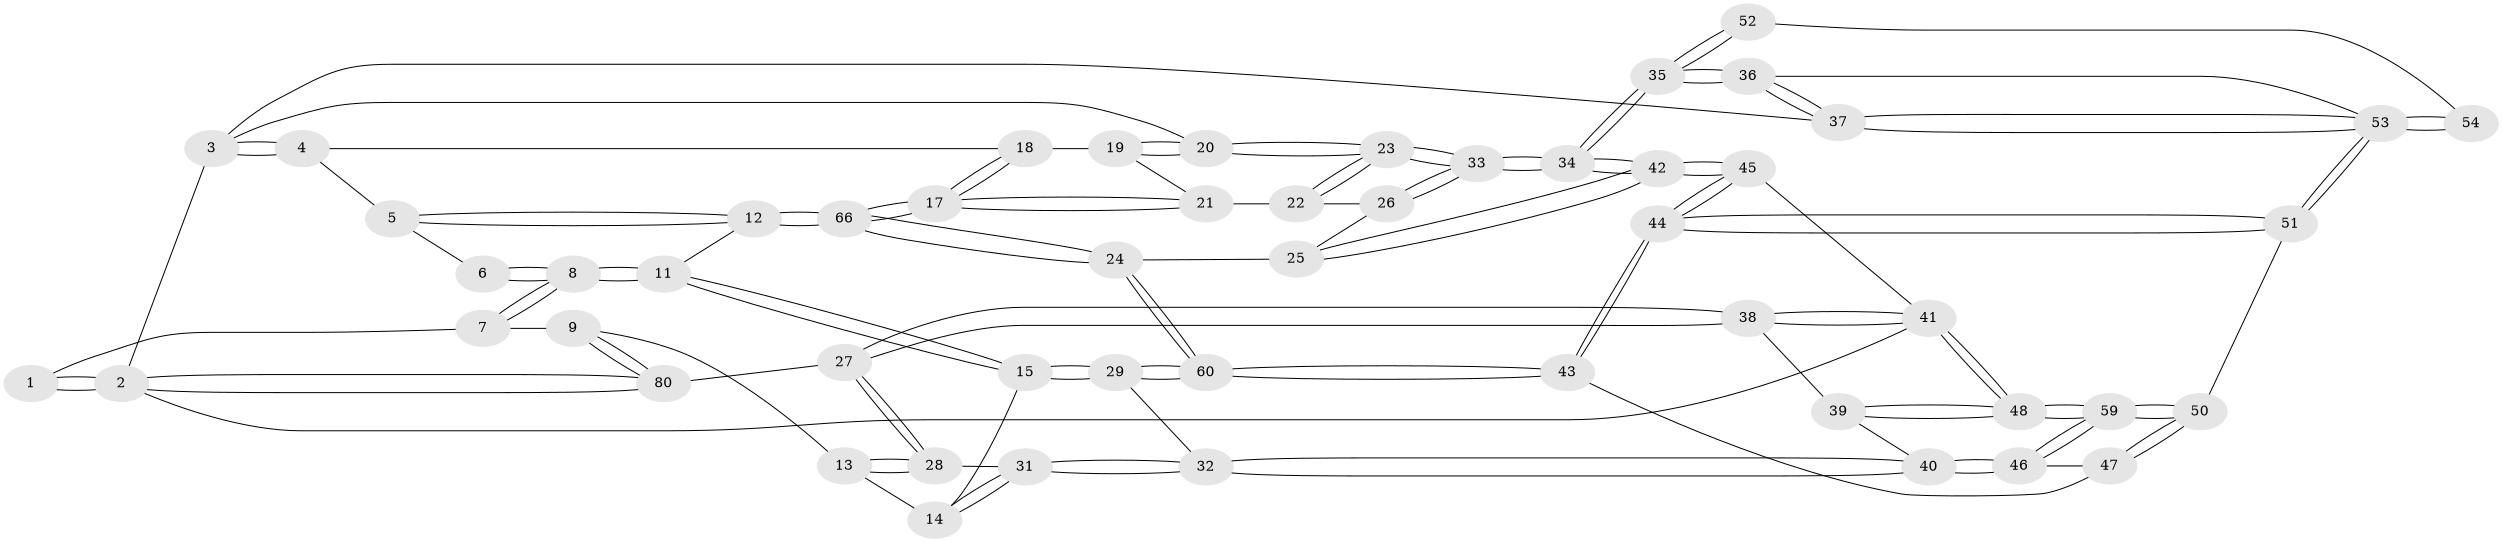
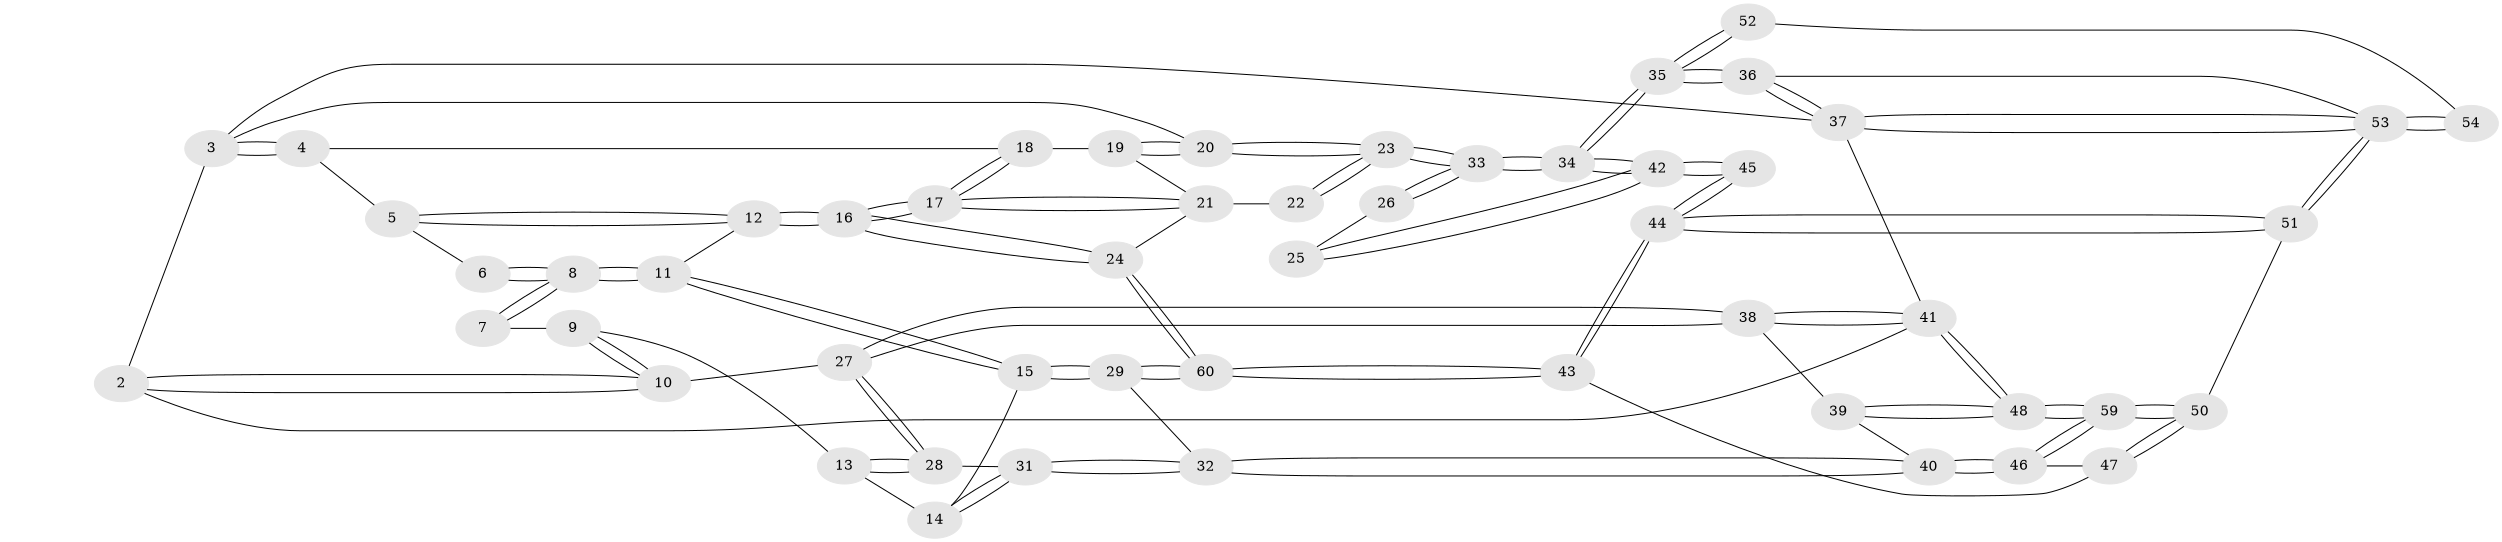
(1342, 204) -> none
(845, 219) -> (845, 219)
(1839, 243) -> (1886, 224)
(1206, 260) -> (1161, 232)
(31, 384) -> none
(664, 384) -> (664, 384)
